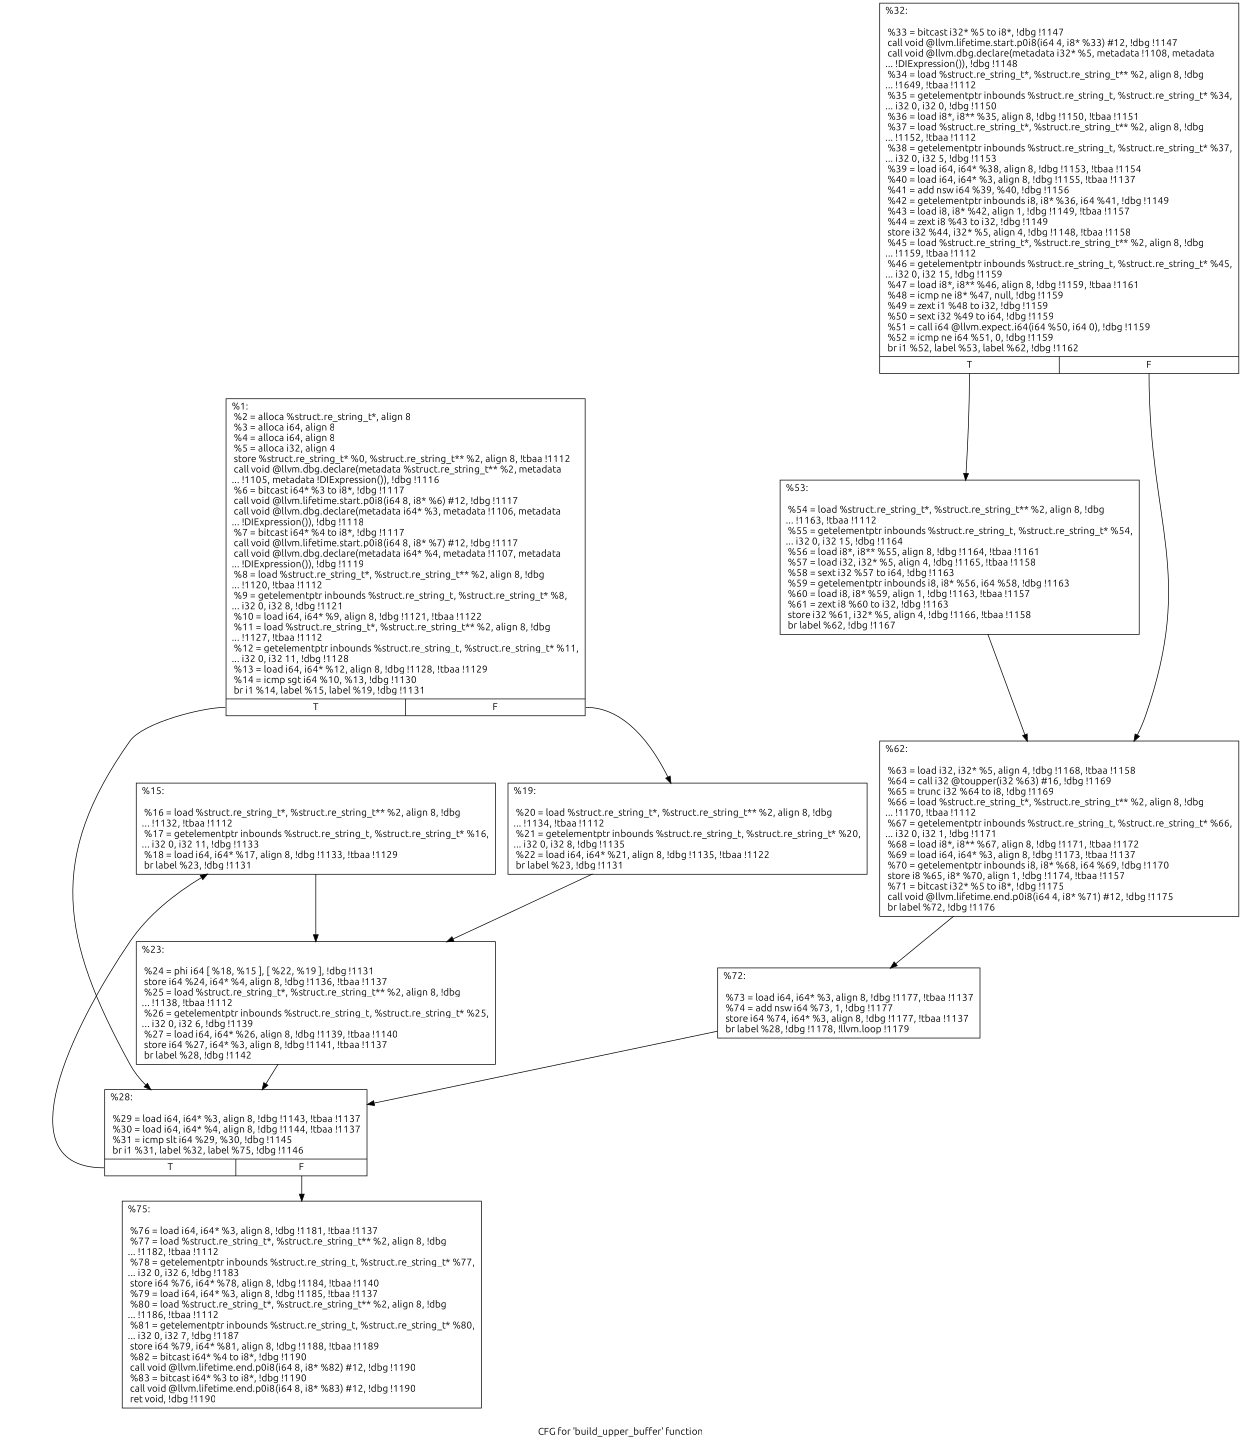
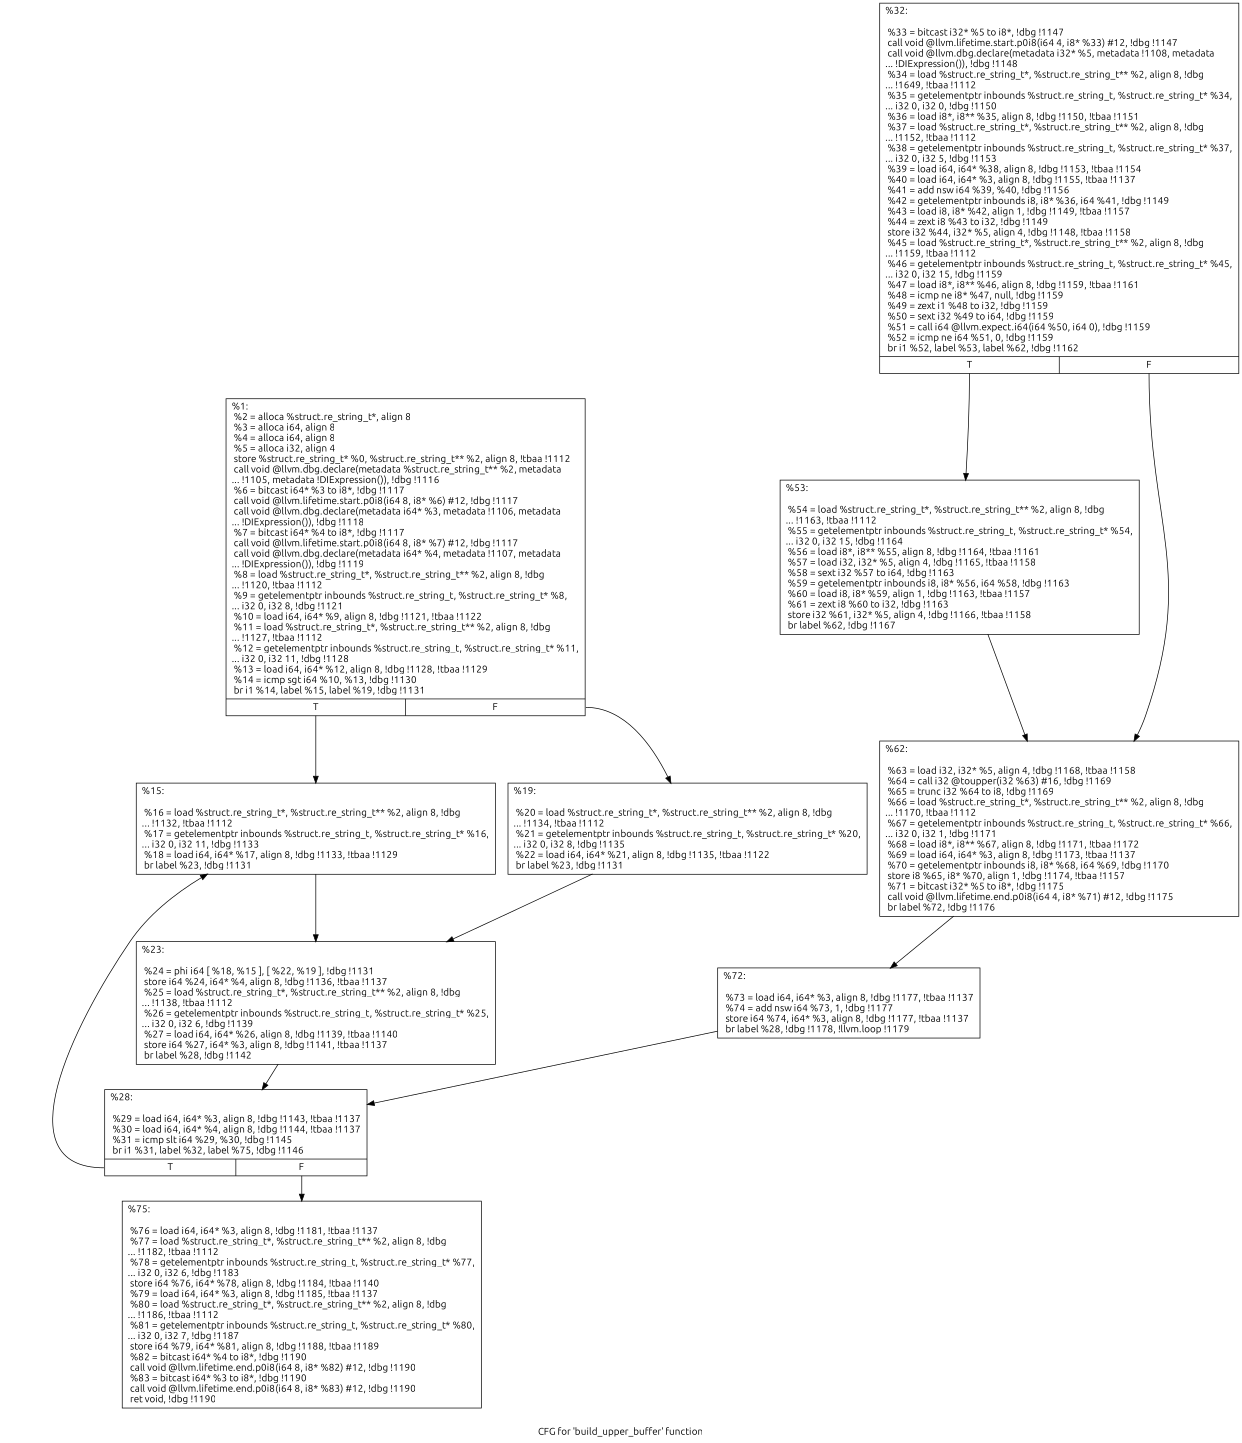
(75, 863) -> (316, 746)
